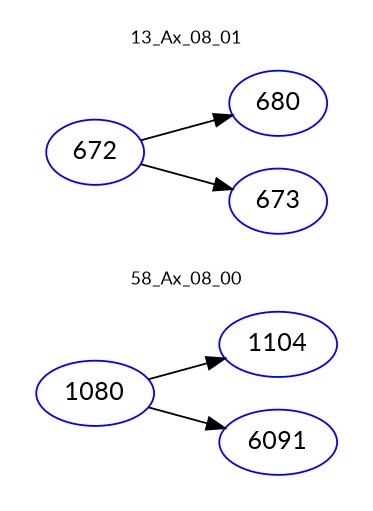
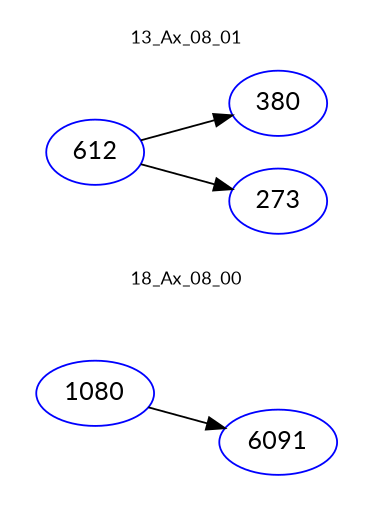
(278, 103) -> (278, 103)
(95, 152) -> (95, 152)
(278, 201) -> (278, 201)
(187, 280) -> (187, 280)
(278, 344) -> none
